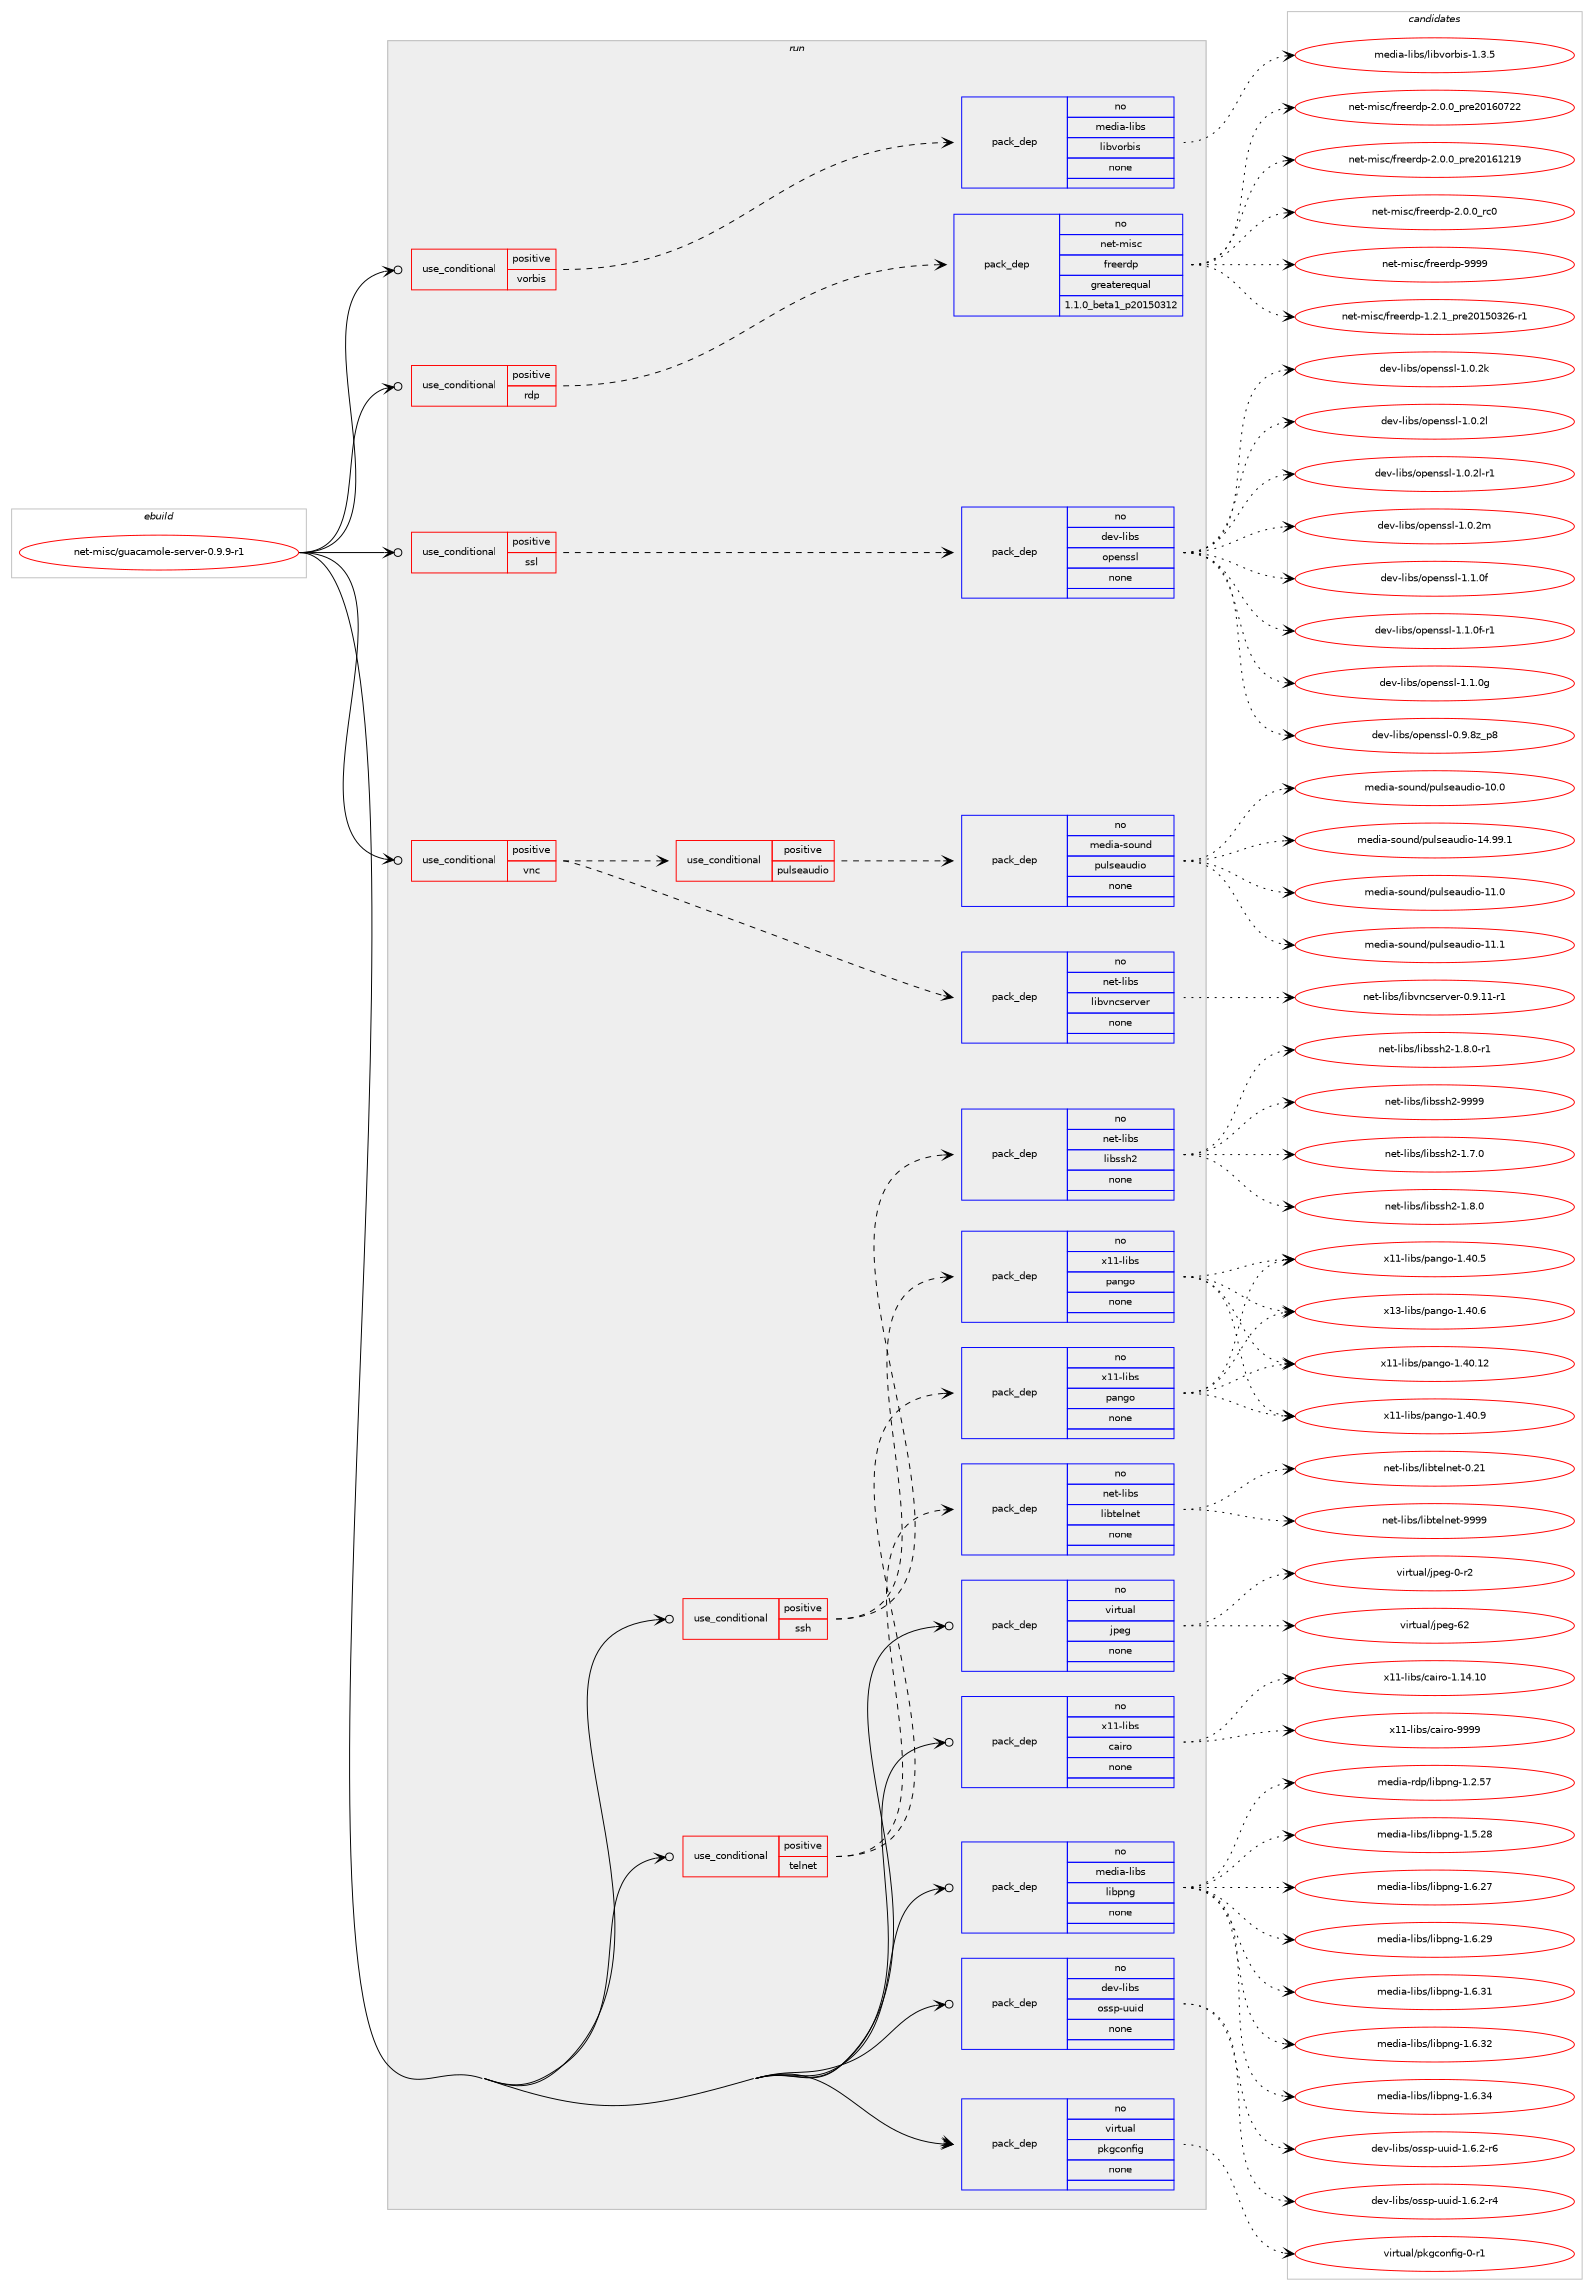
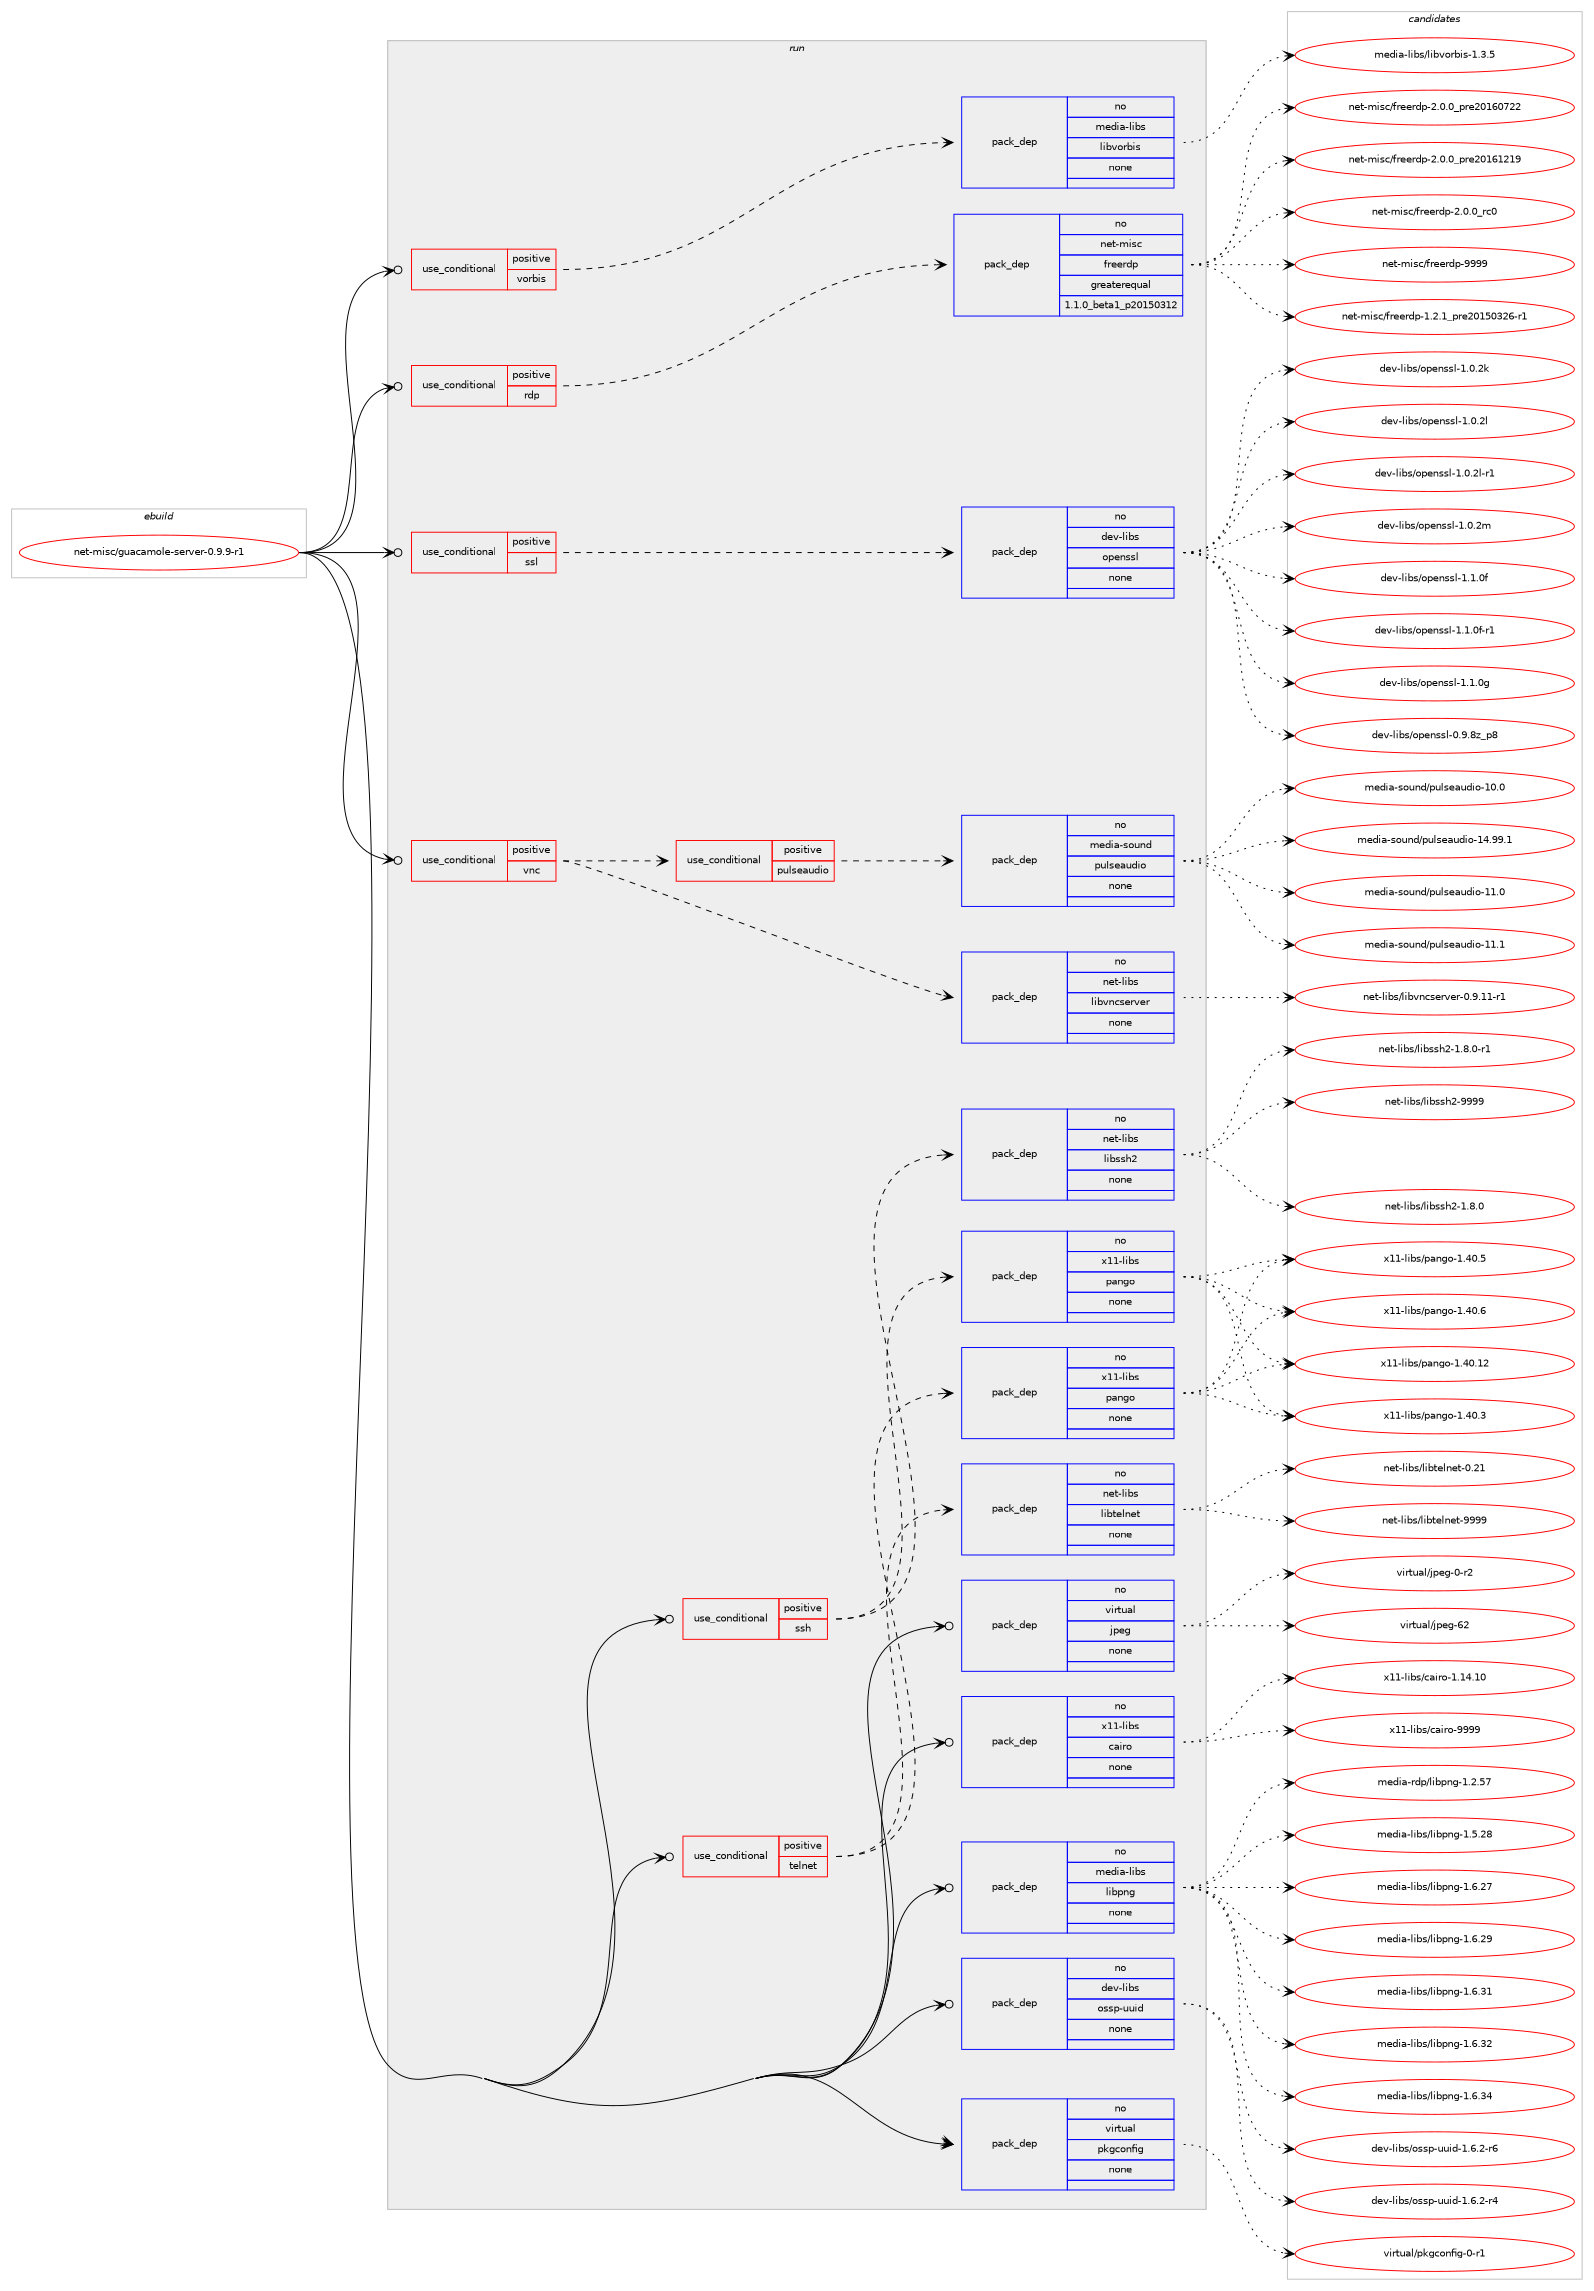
(1435, 1155) -> none
(1435, 1312) -> (1435, 1312)
(1435, 1416) -> (1435, 1416)
